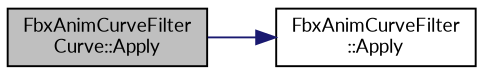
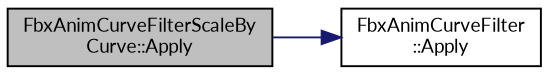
(107, 37) -> (140, 37)
